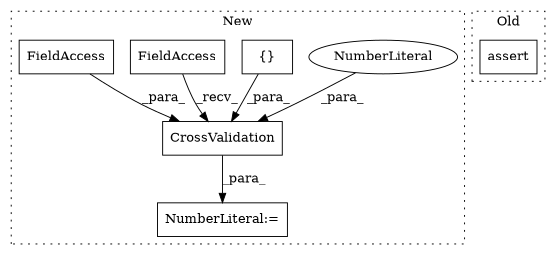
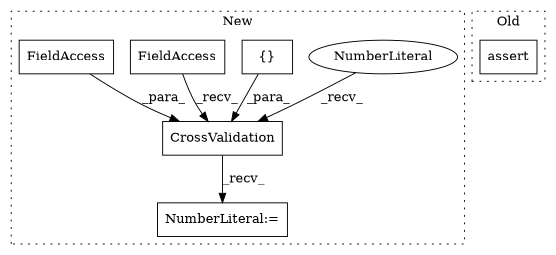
(342, 98) -> (342, 98)
(244, 179) -> (244, 179)
